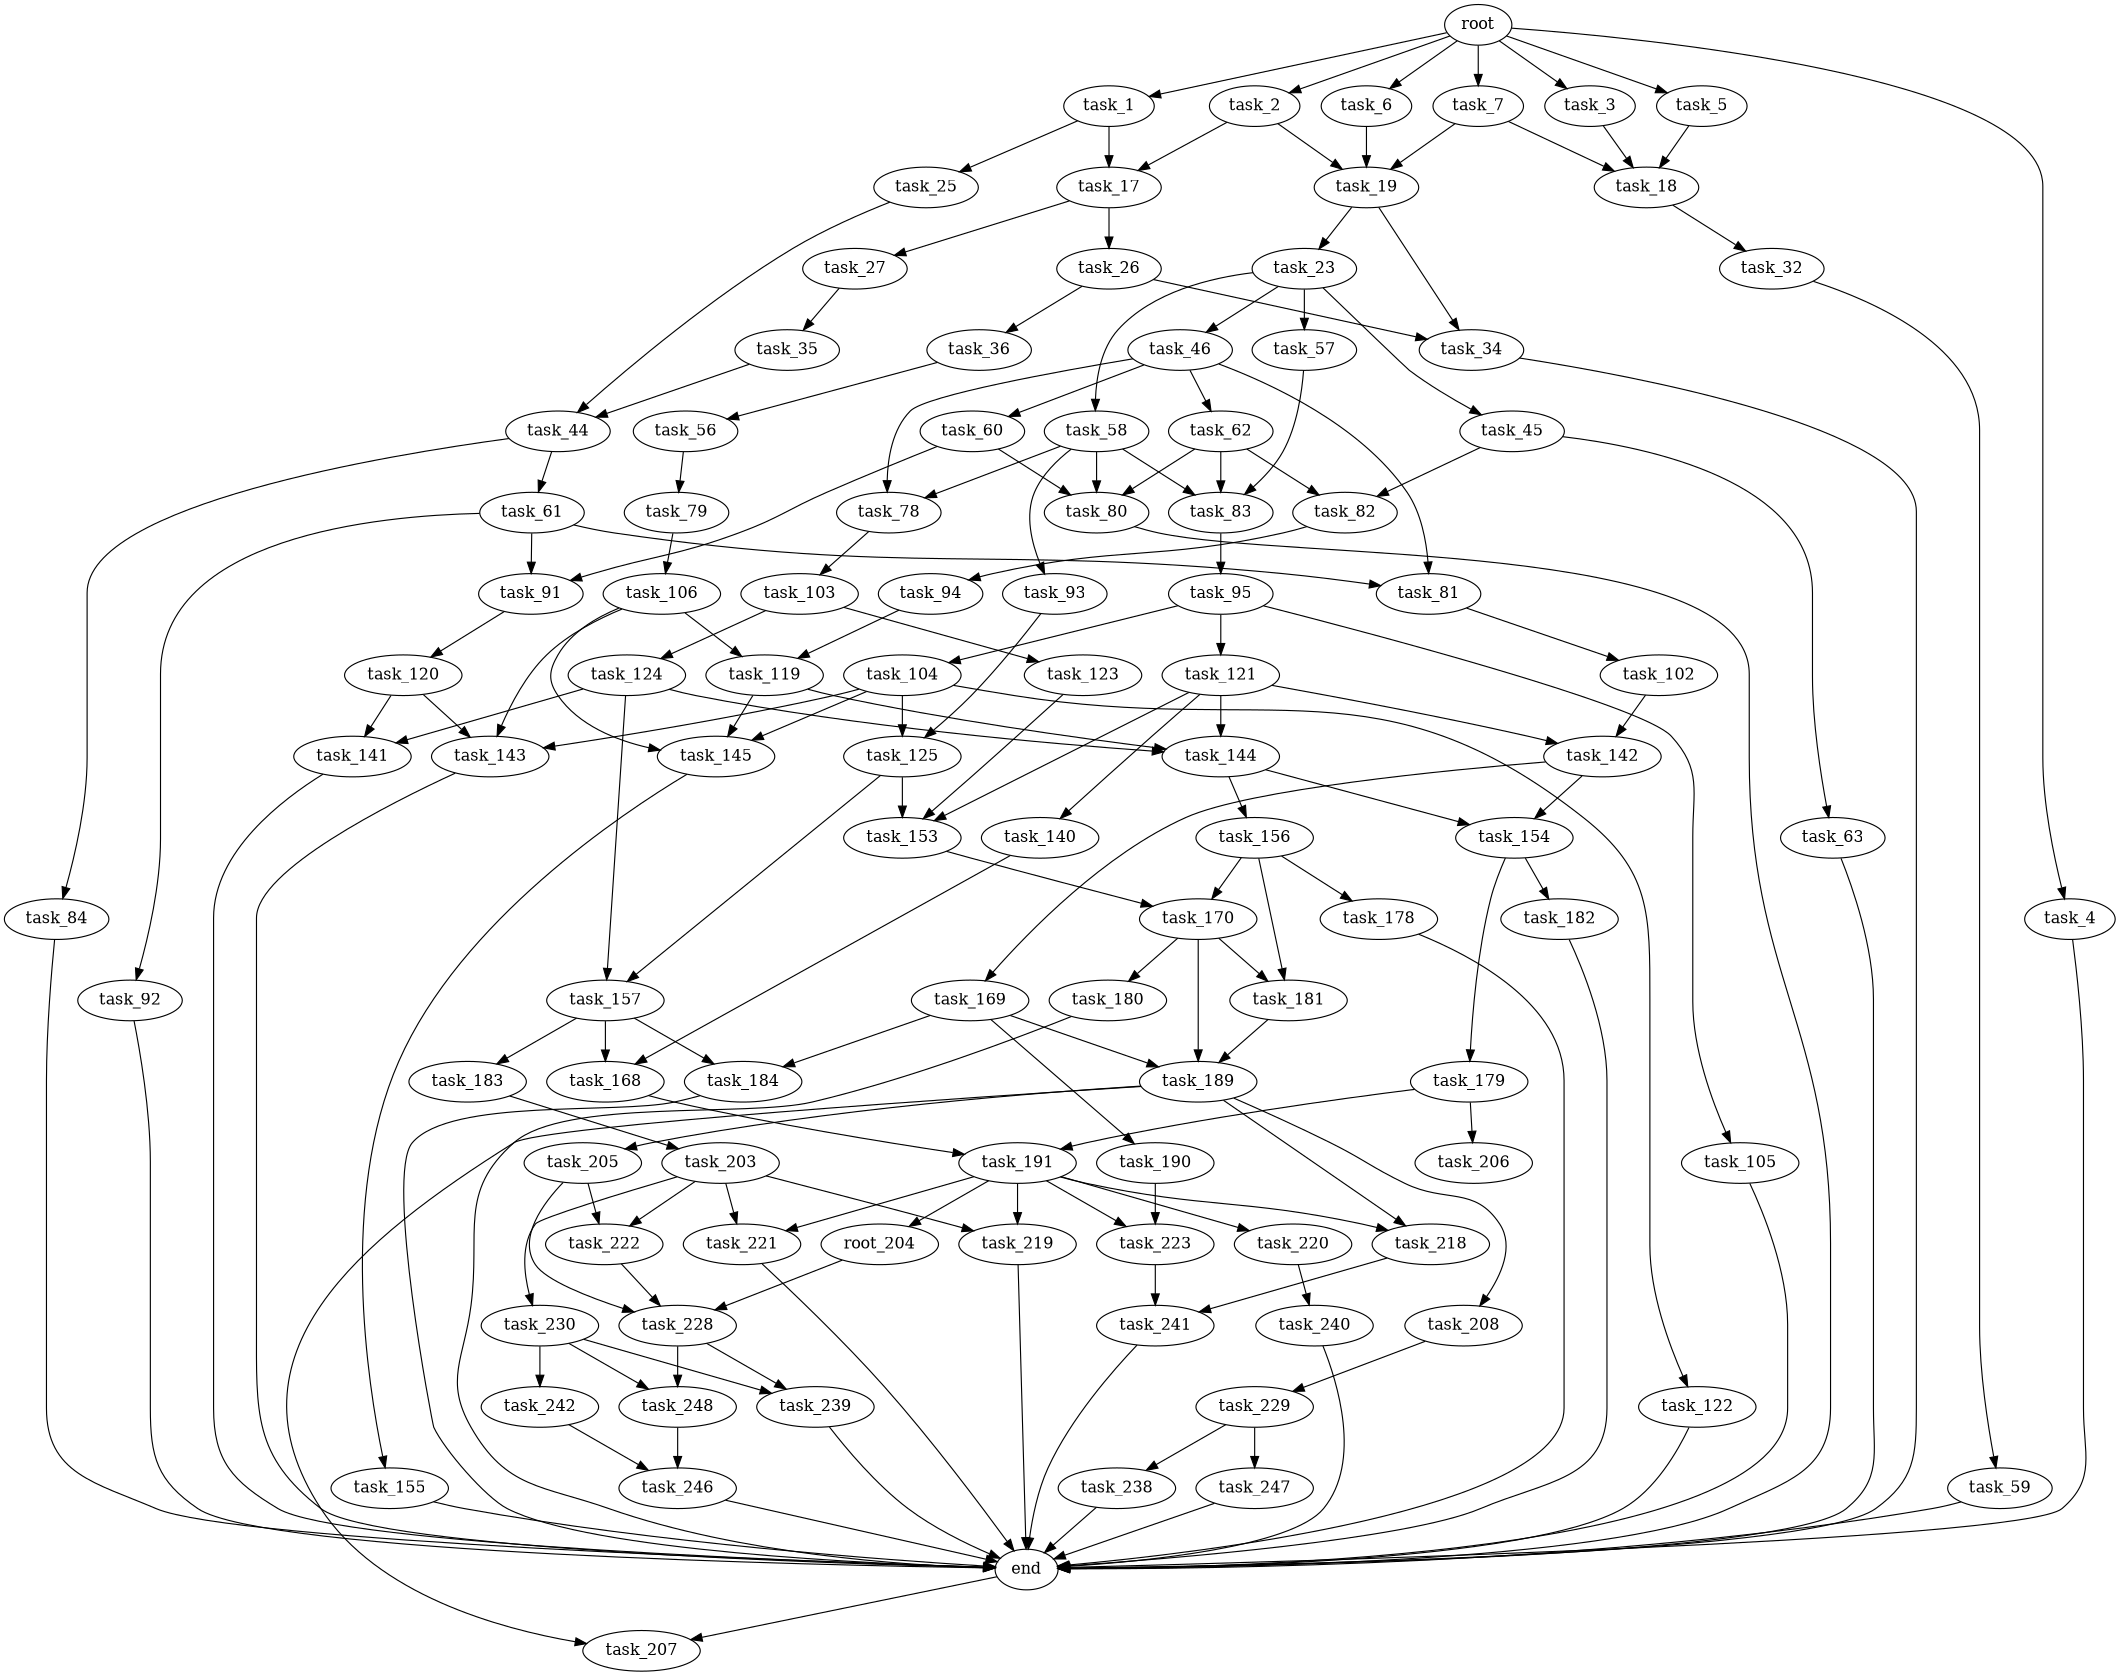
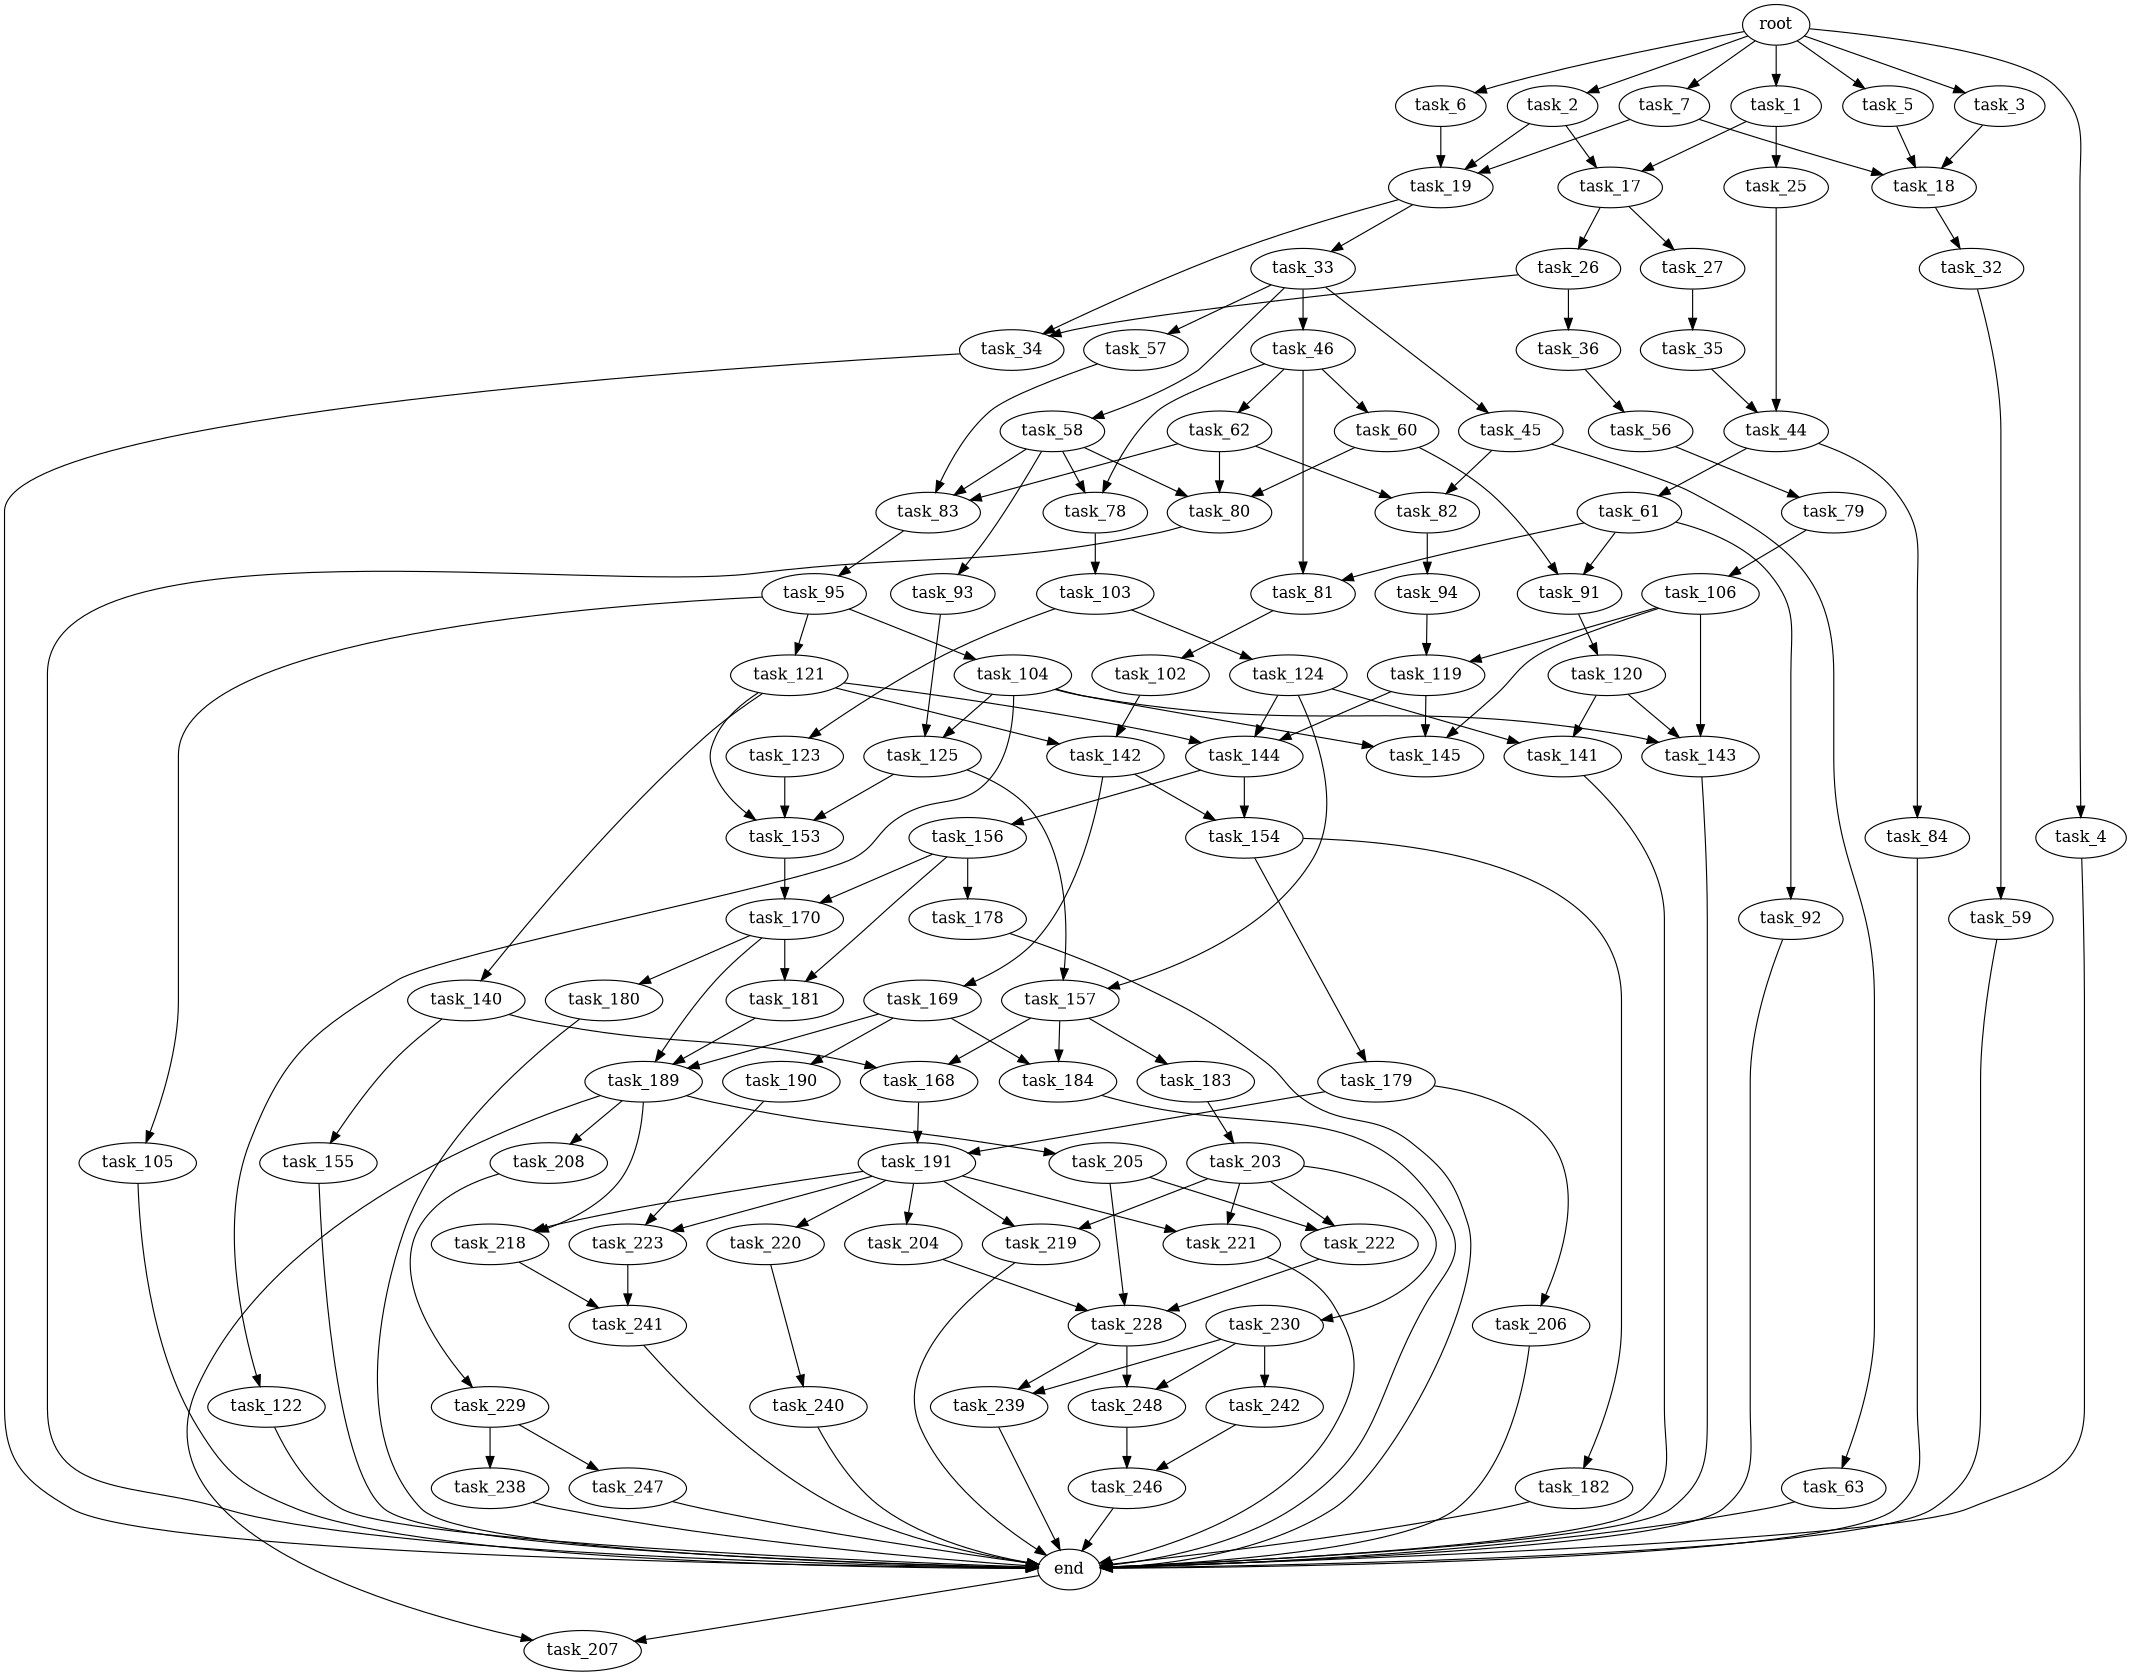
(1304, 269) -> (1303, 269)
(402, 1056) -> (384, 1071)
(880, 1244) -> (903, 1244)
none -> (1377, 1538)
